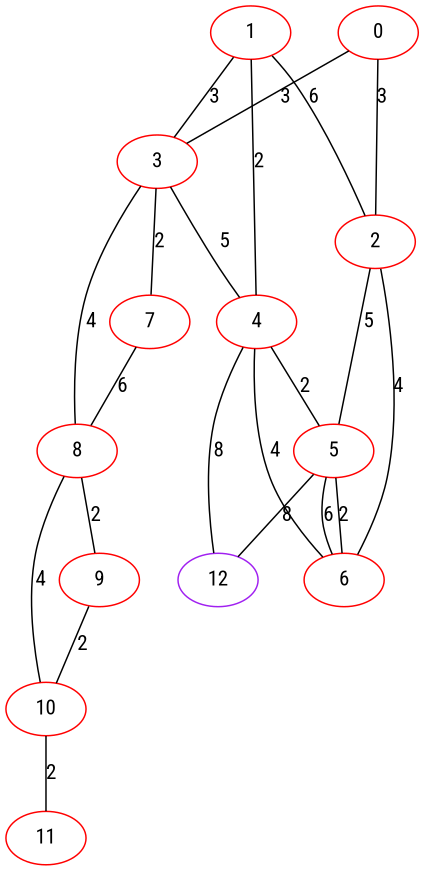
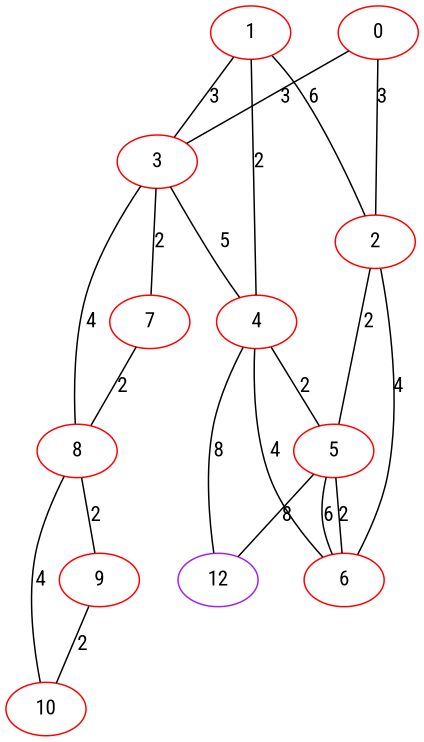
(369, 322) -> (369, 322)
(122, 386) -> (122, 386)
(46, 838) -> none
